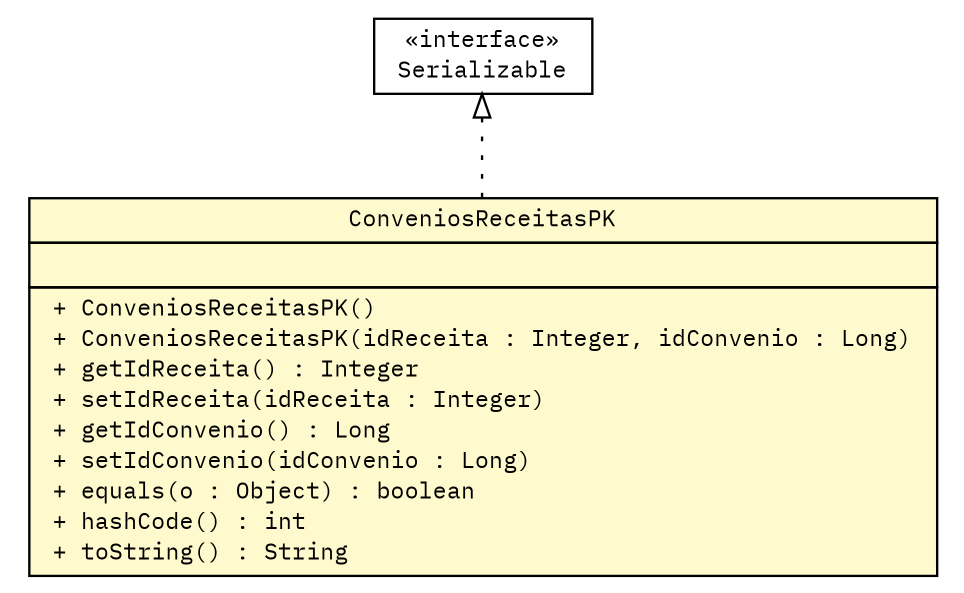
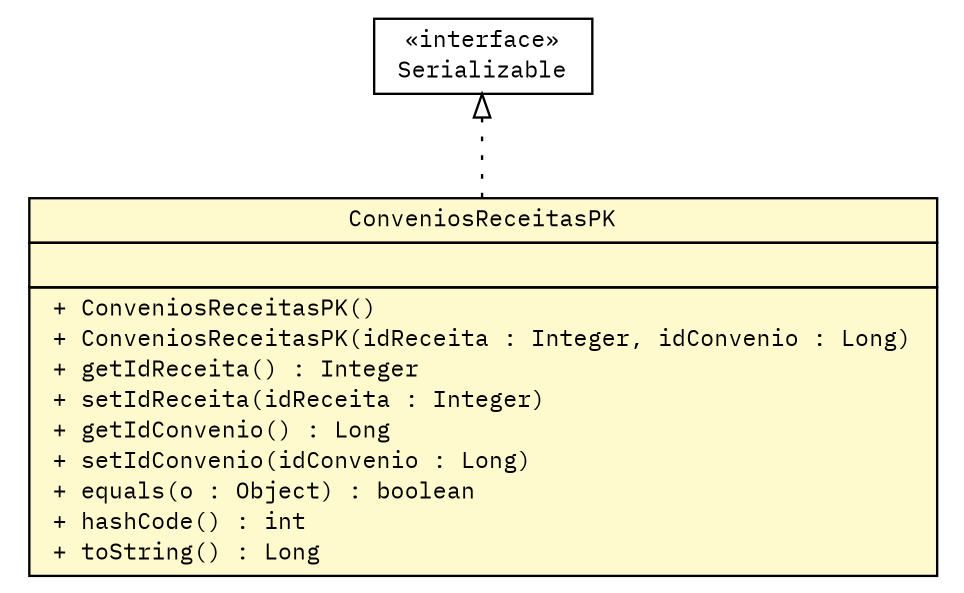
(202, 552) -> (188, 552)
